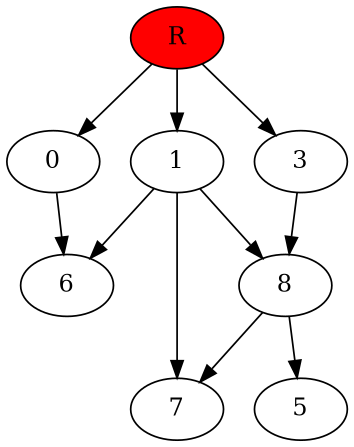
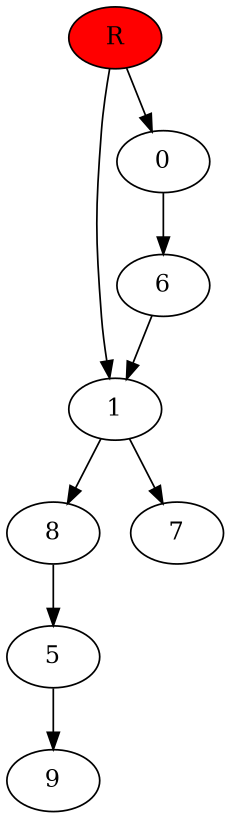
(301, 162) -> none
(128, 217) -> (142, 339)
(237, 341) -> none
none -> (53, 781)
